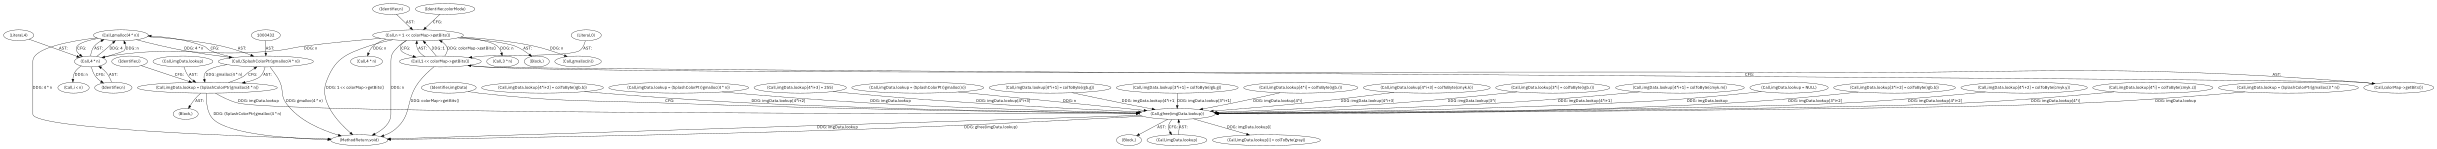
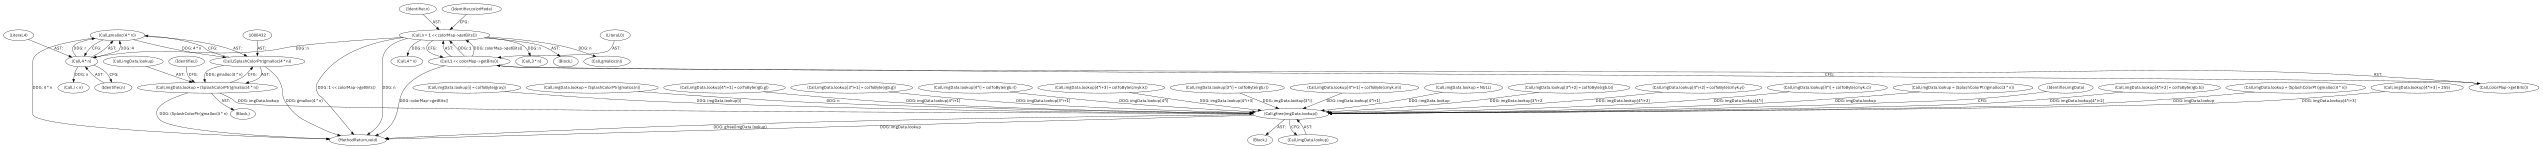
(1220, 127) -> (877, 108)
